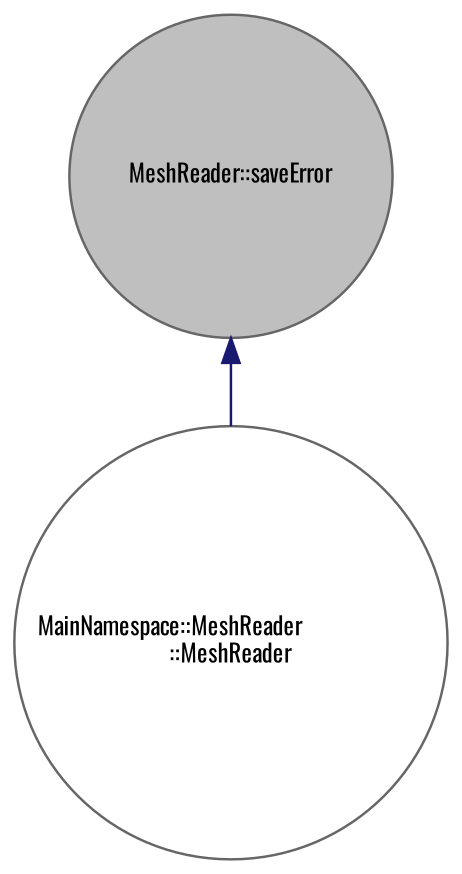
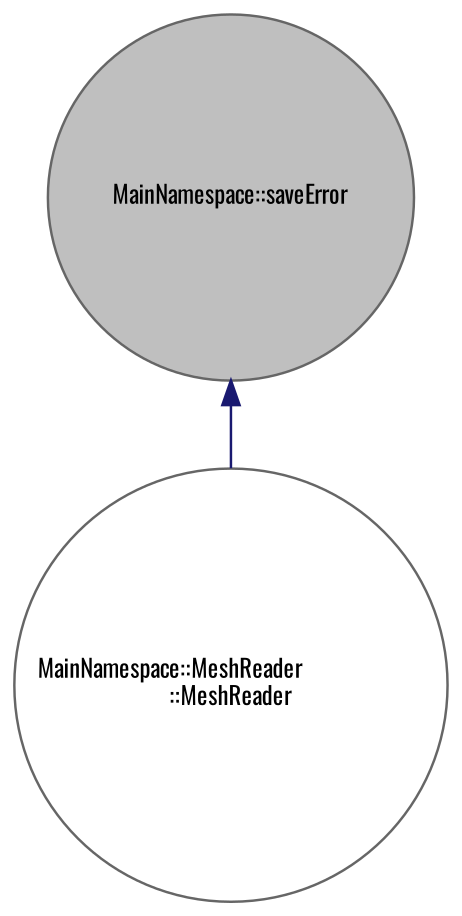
(231, 176) -> (231, 198)
